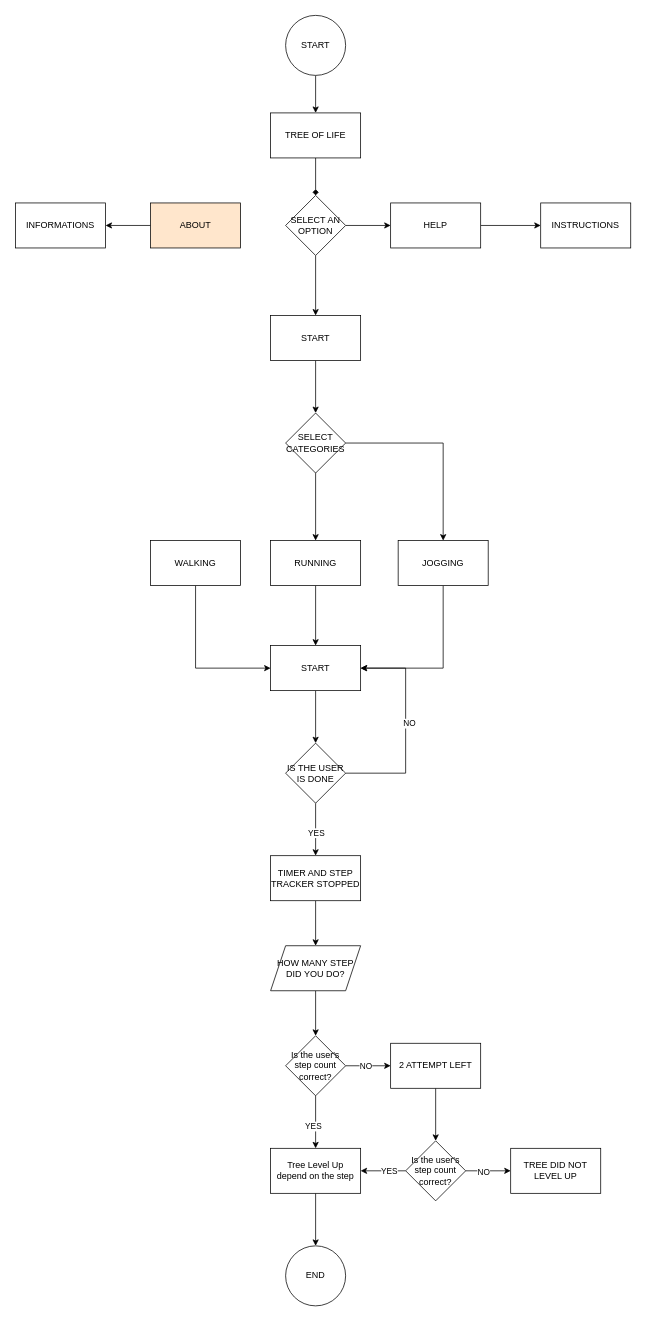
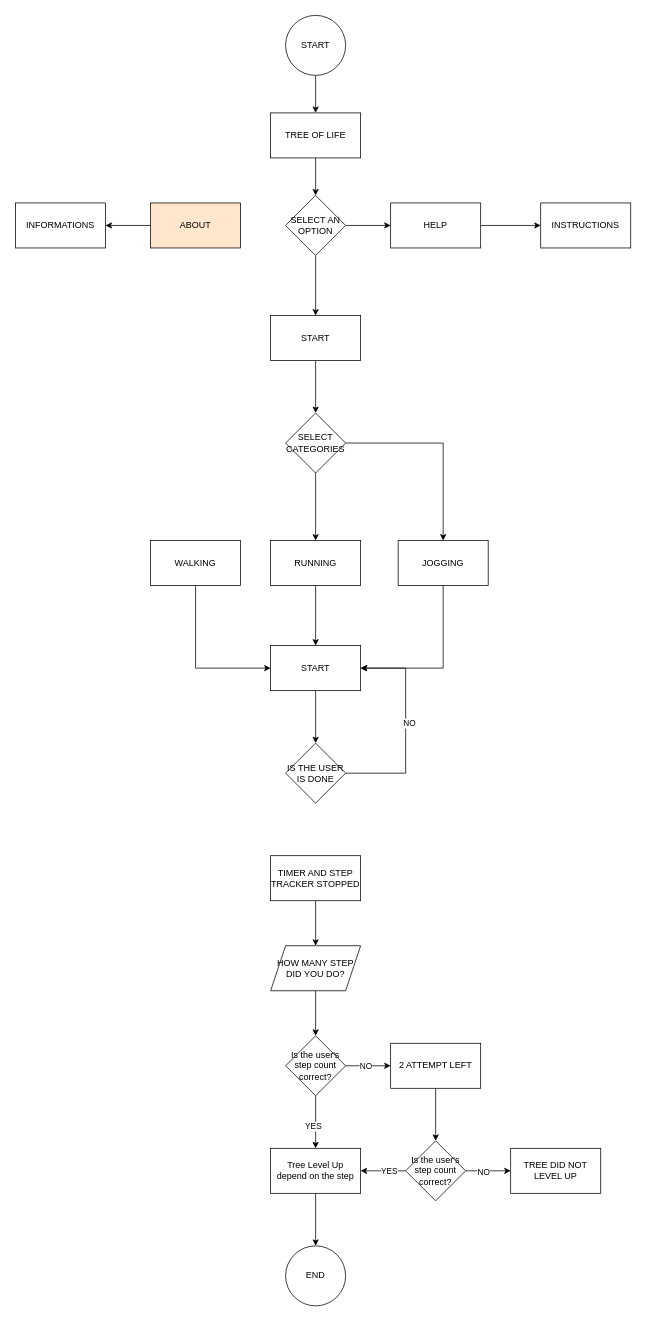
(315, 188) -> (315, 189)
(315, 826) -> none
